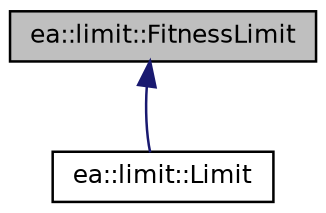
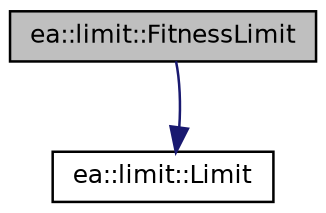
(146, 119) -> (180, 94)
